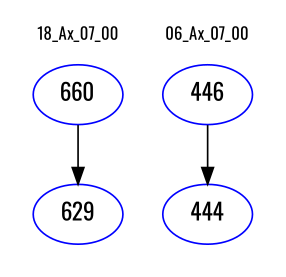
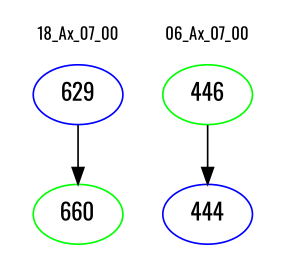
(78, 95) -> (78, 214)
(208, 95) -> (208, 95)
(78, 146) -> (78, 146)
